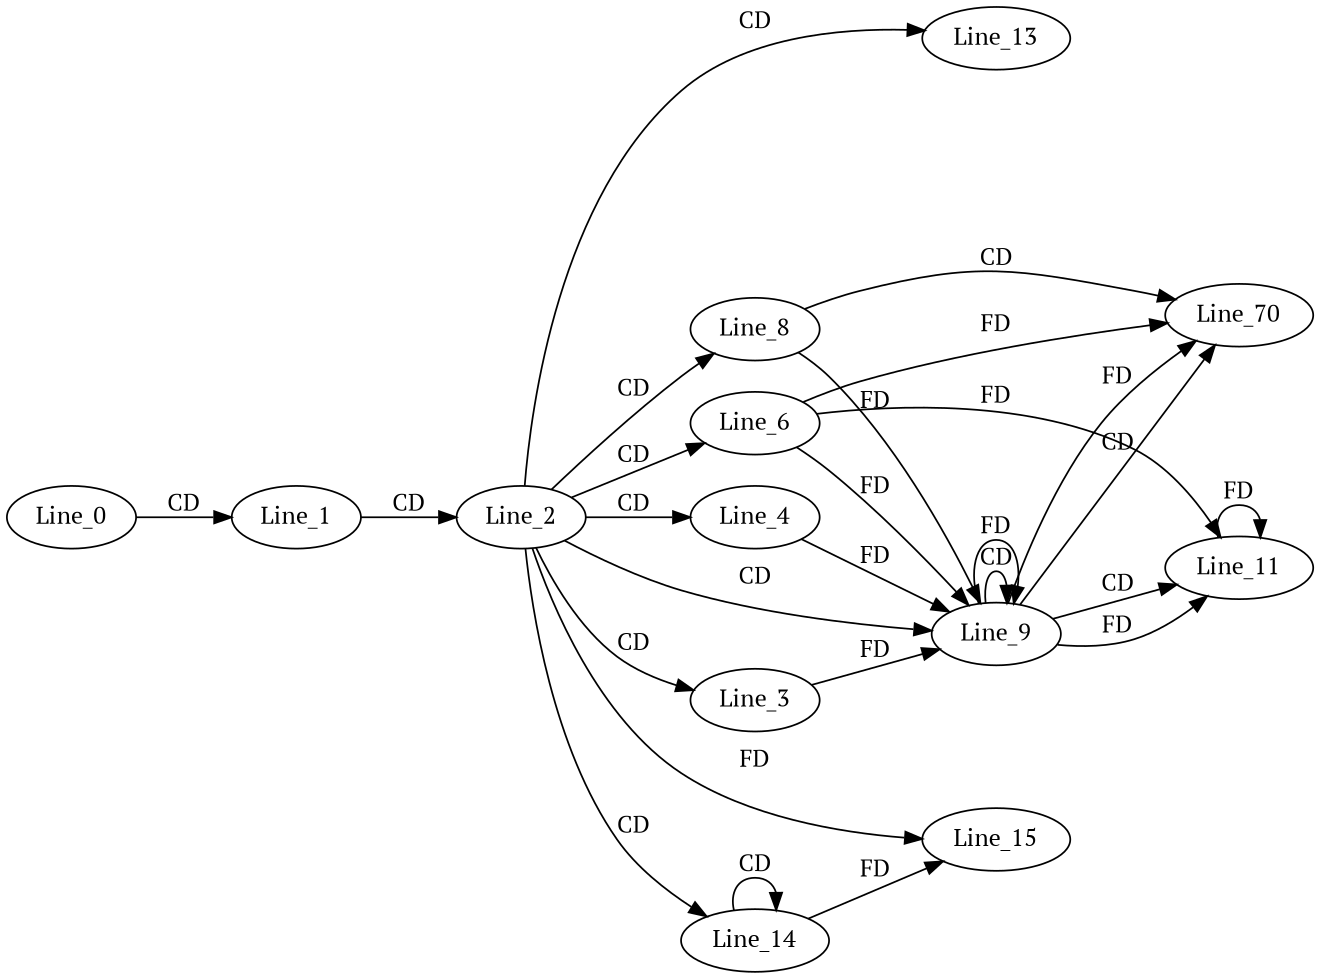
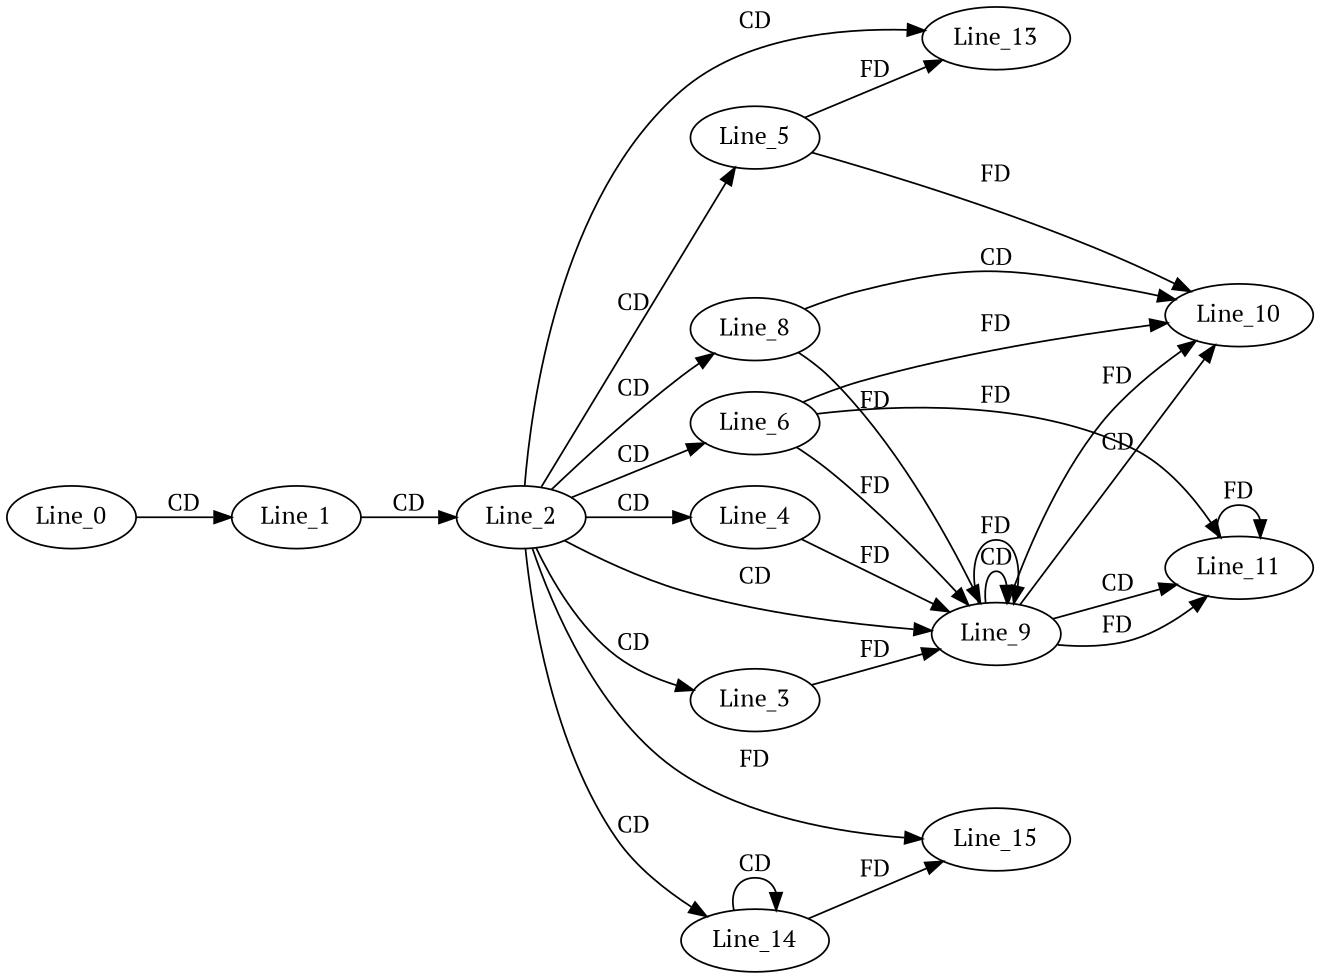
none -> (755, 138)
(1239, 315) -> (1239, 315)
